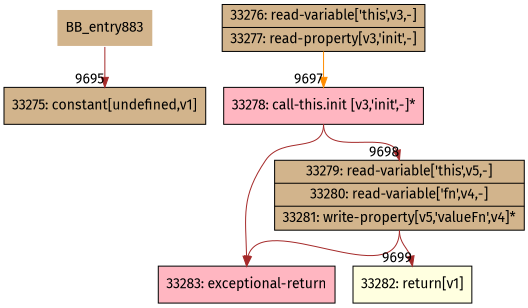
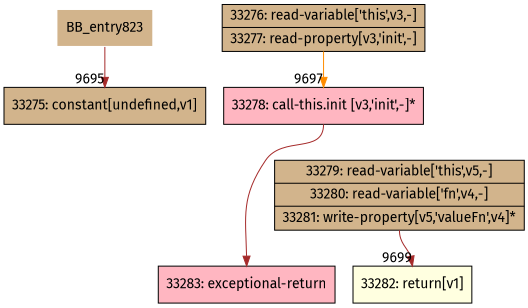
(105, 28) -> (105, 28)
(356, 142) -> none
(328, 249) -> none
